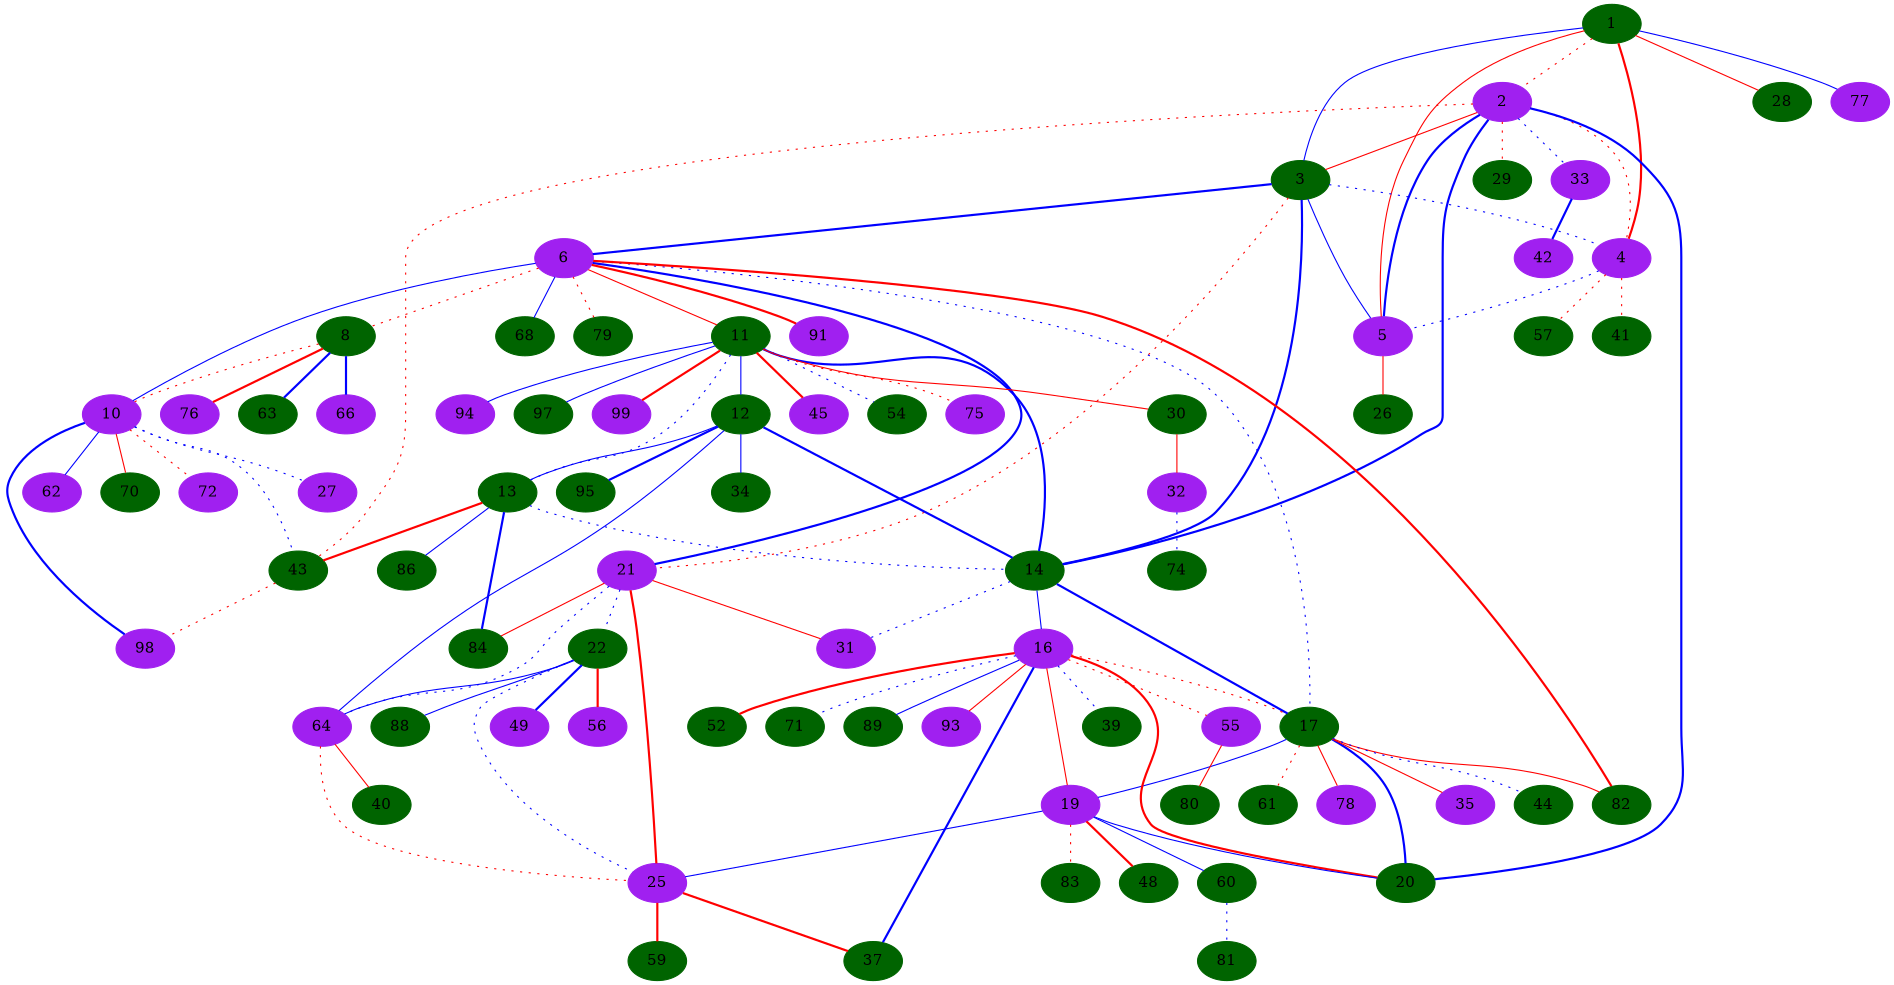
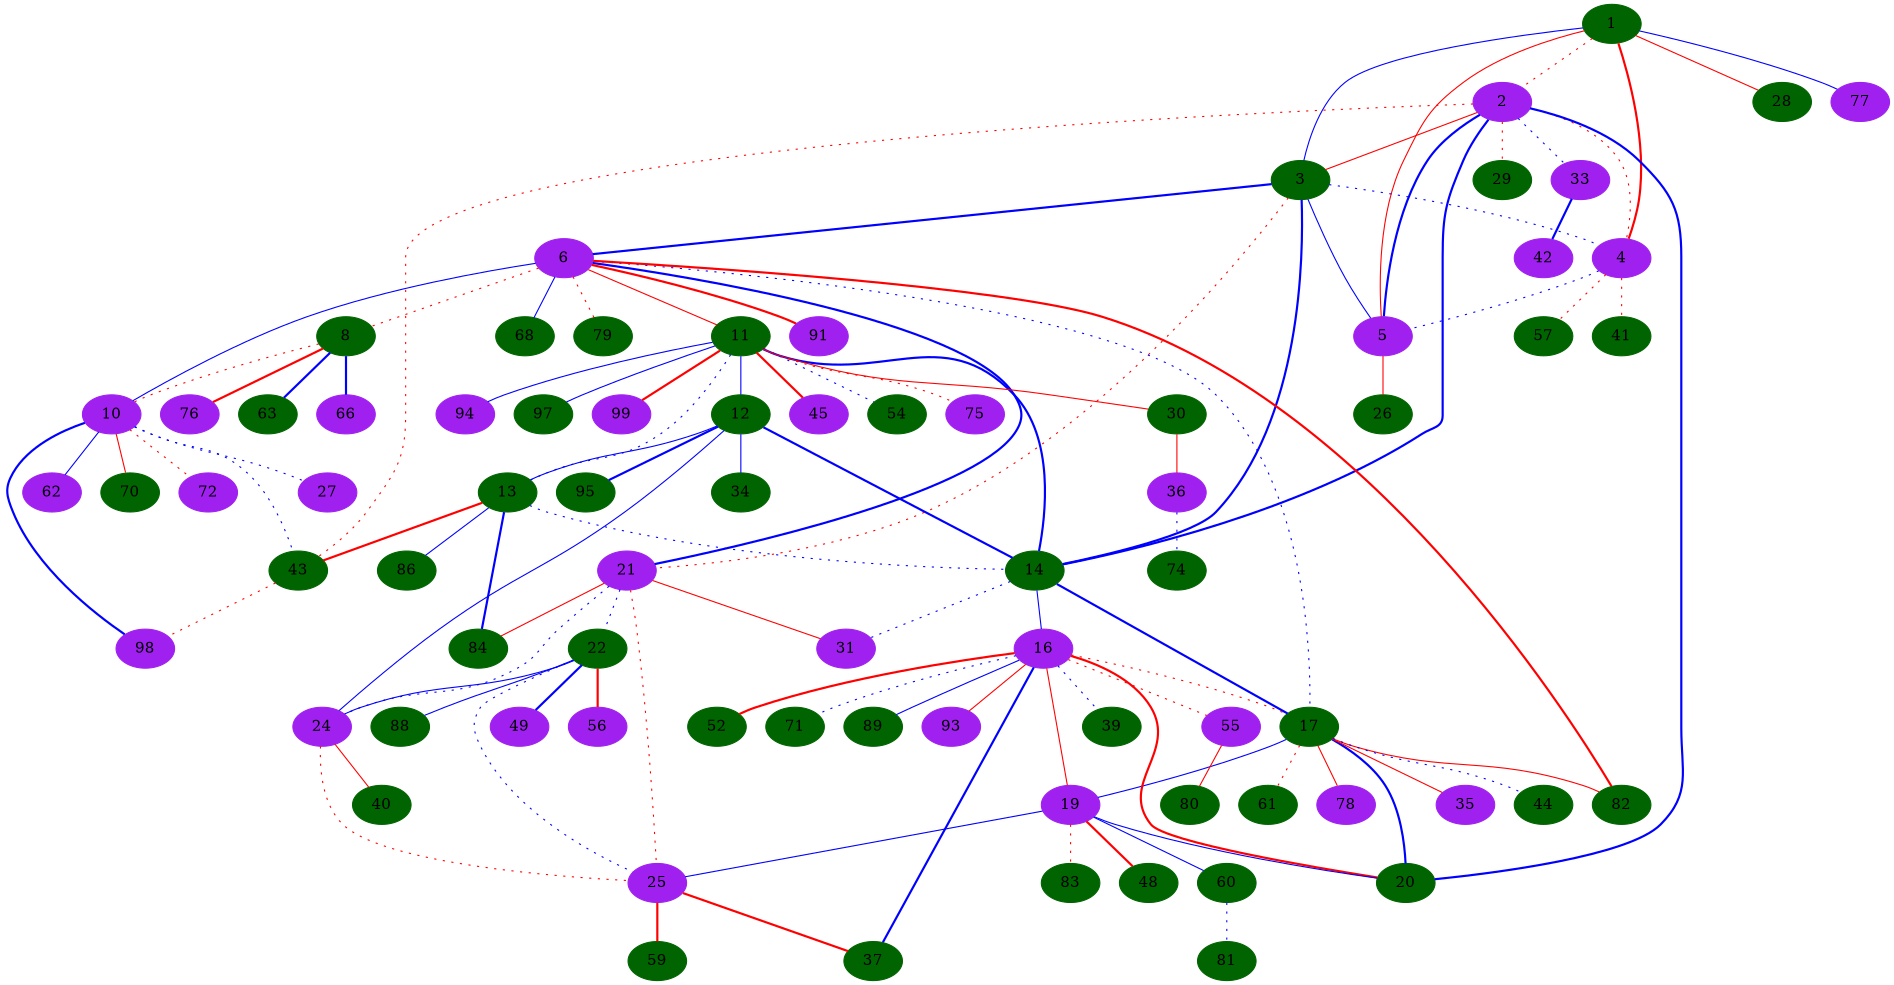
(1177, 492) -> (1177, 492)
(647, 726) -> (647, 726)
(322, 727) -> (322, 727)
